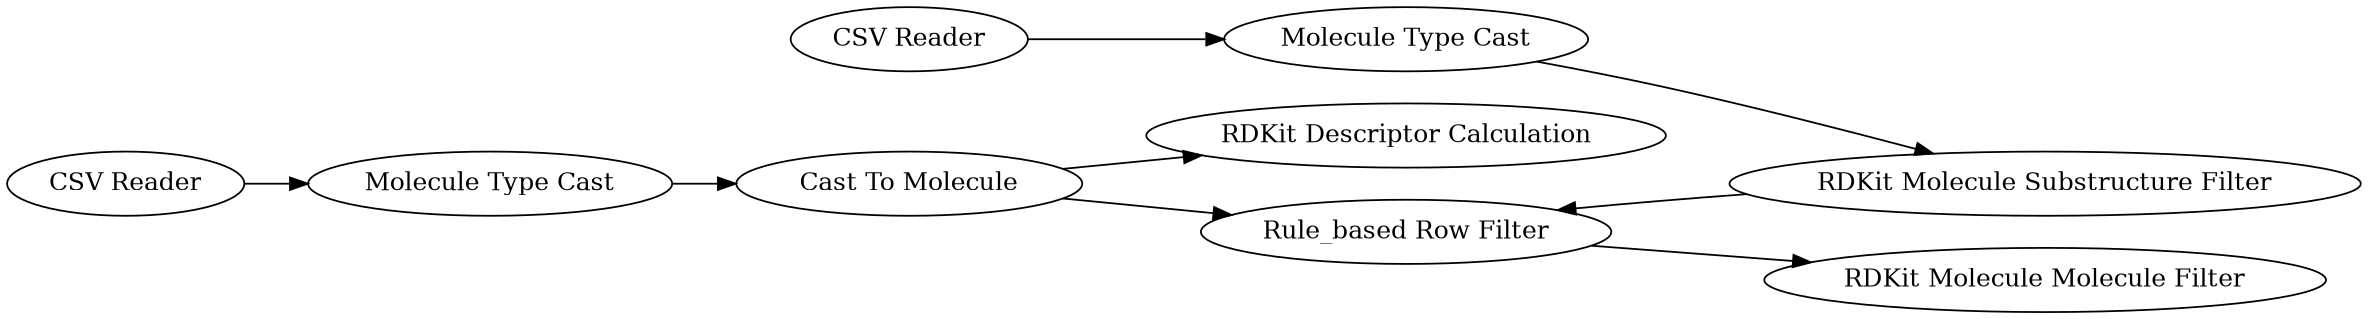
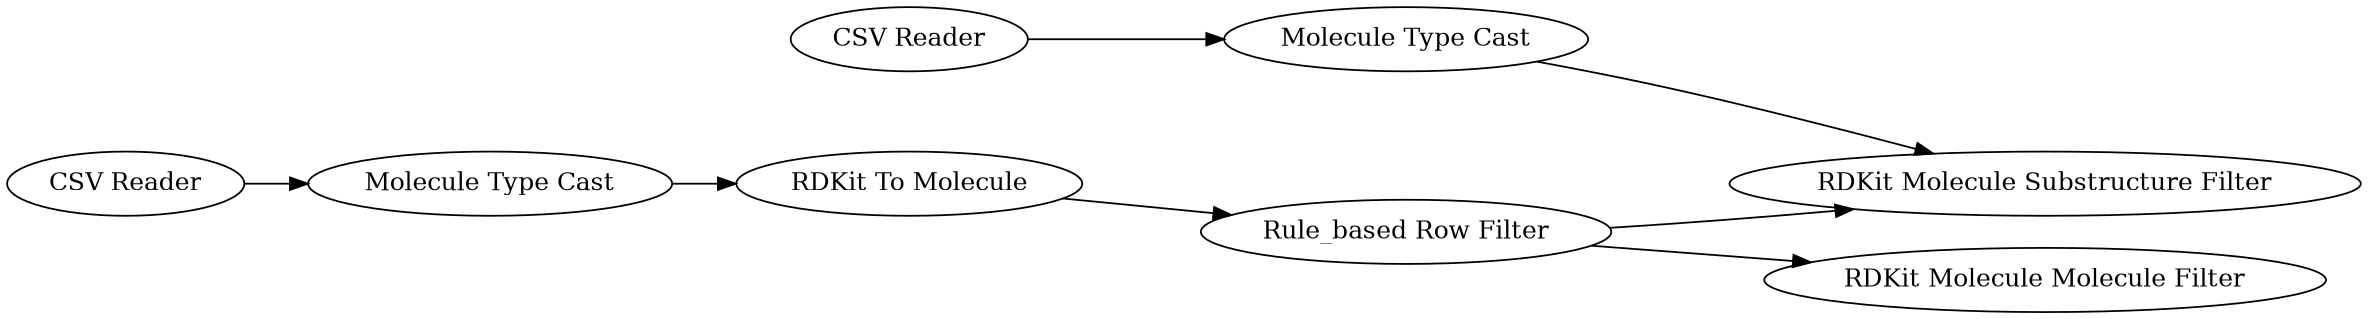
(1406, 136) -> none
(909, 184) -> (909, 184)
(1661, 201) -> (1723, 220)
